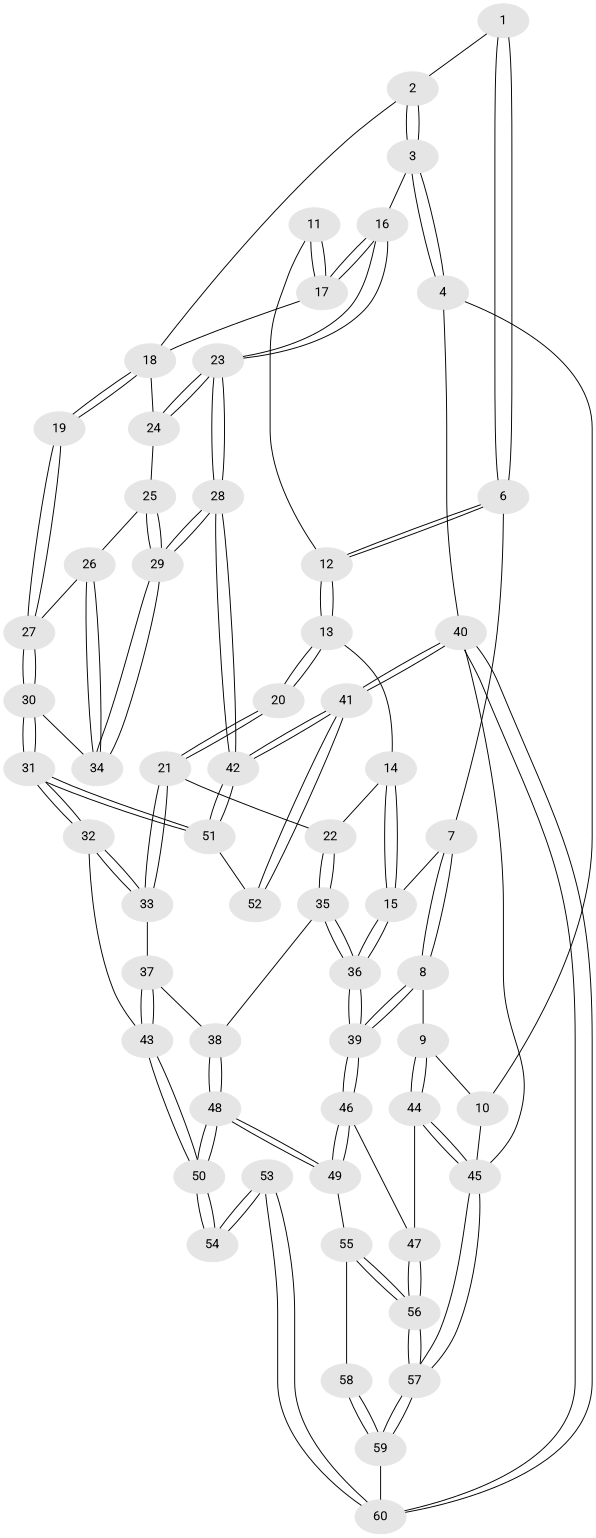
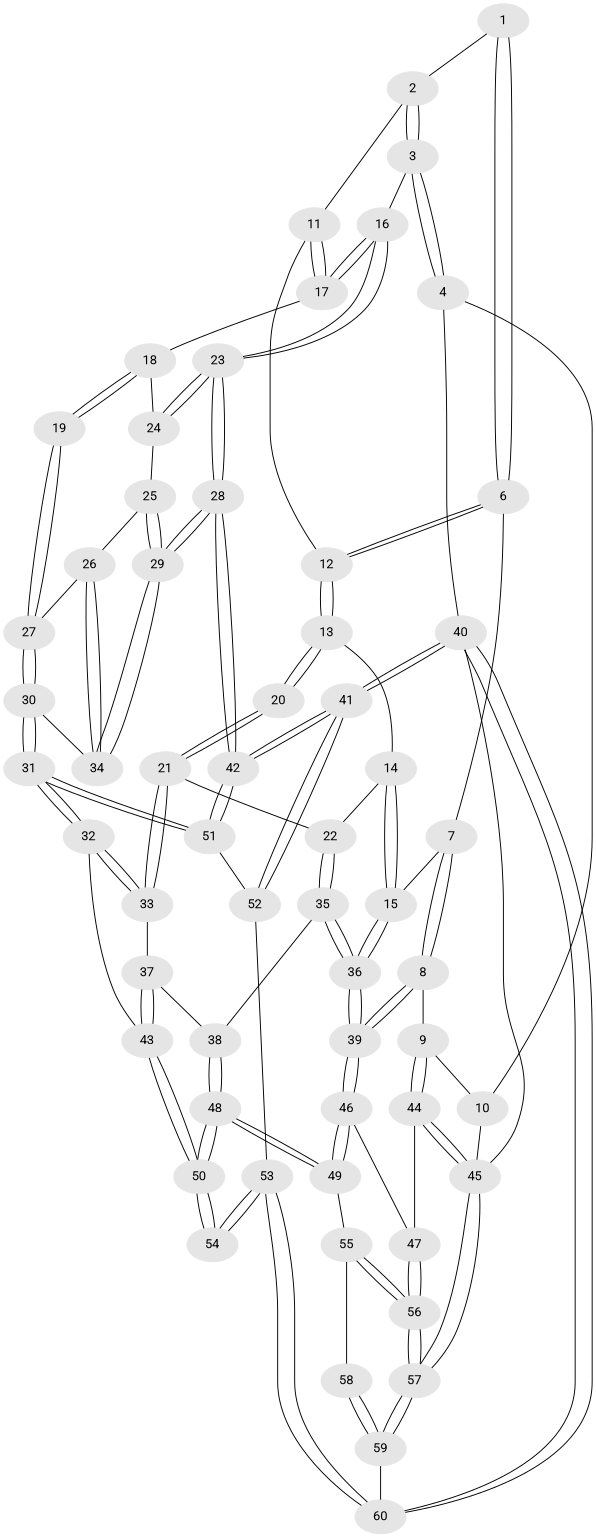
(271, 216) -> (364, 157)
none -> (261, 1041)
